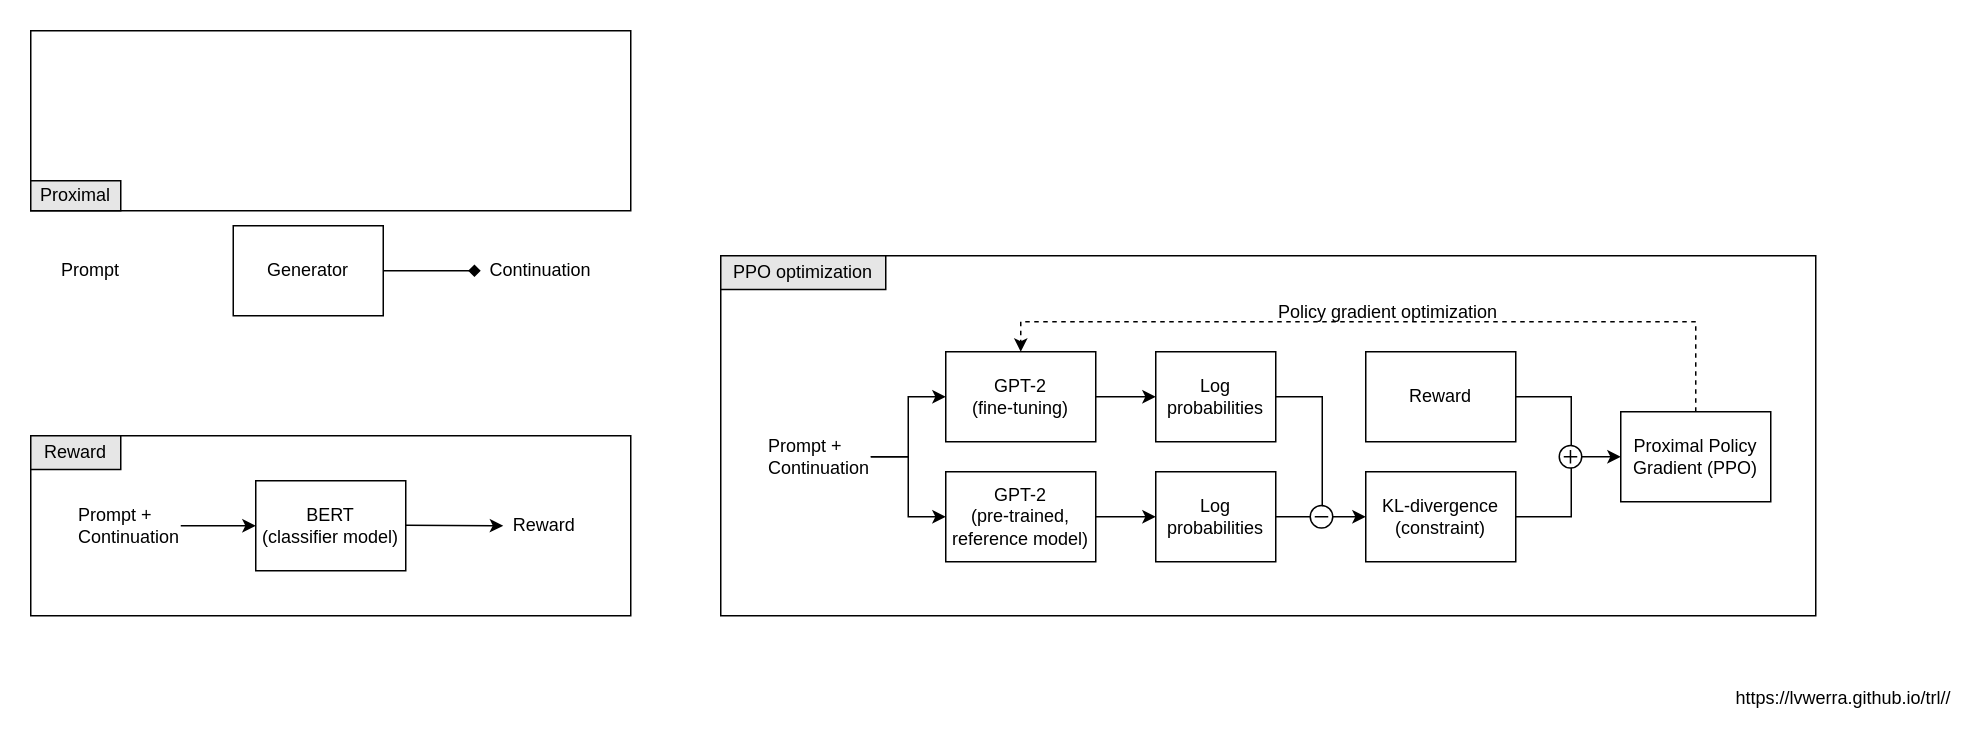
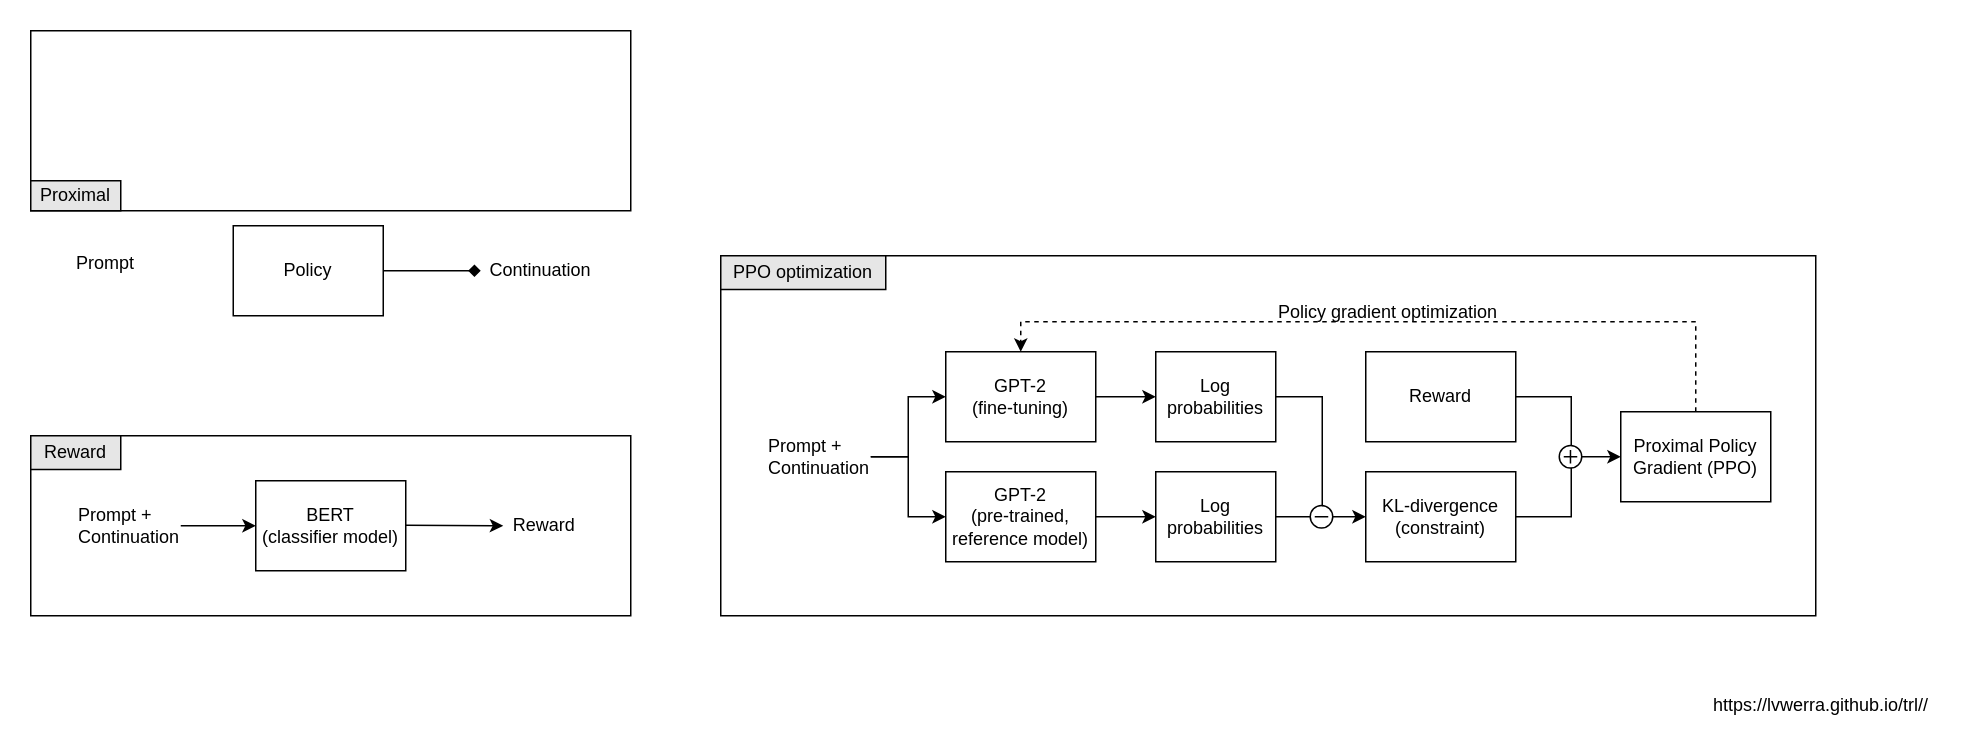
(91, 271) -> (106, 263)
(308, 271) -> (308, 271)
(1846, 692) -> (1823, 700)
